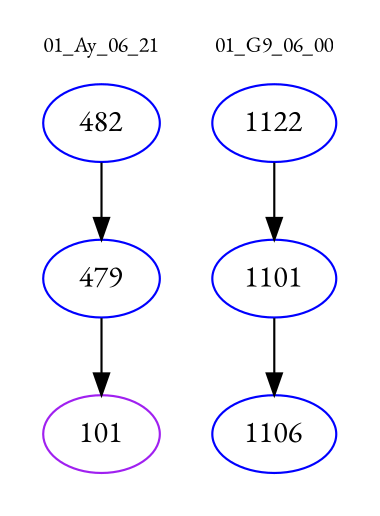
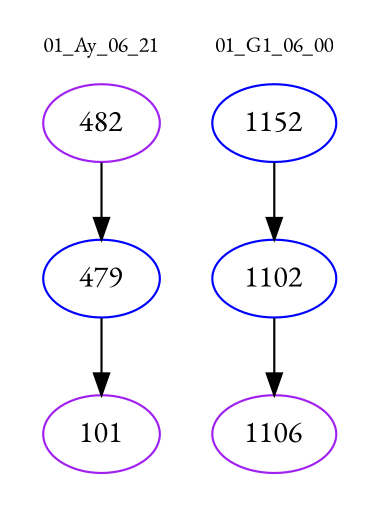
(274, 46) -> (274, 46)
(102, 123) -> (102, 123)
(274, 123) -> (274, 123)
(274, 279) -> (274, 279)
(274, 434) -> (274, 434)
